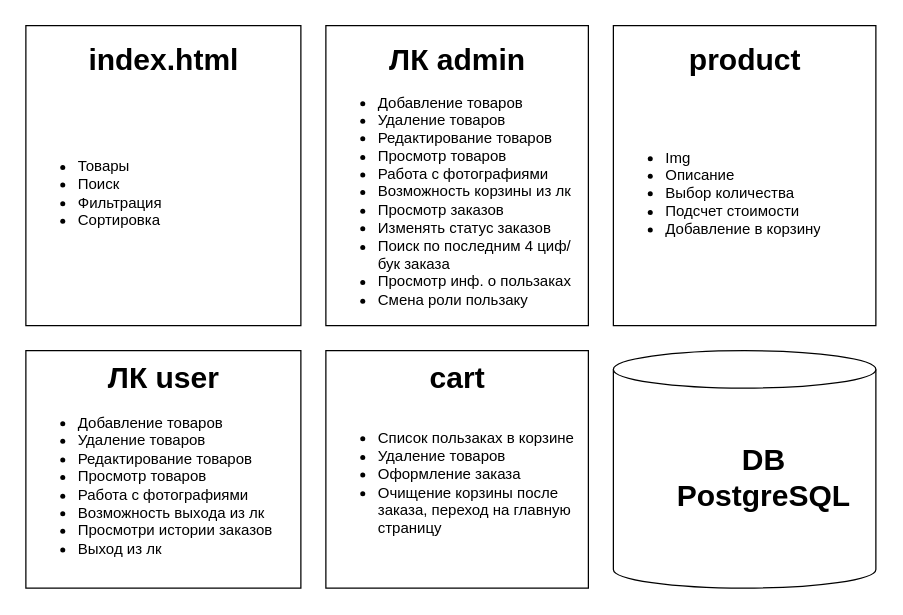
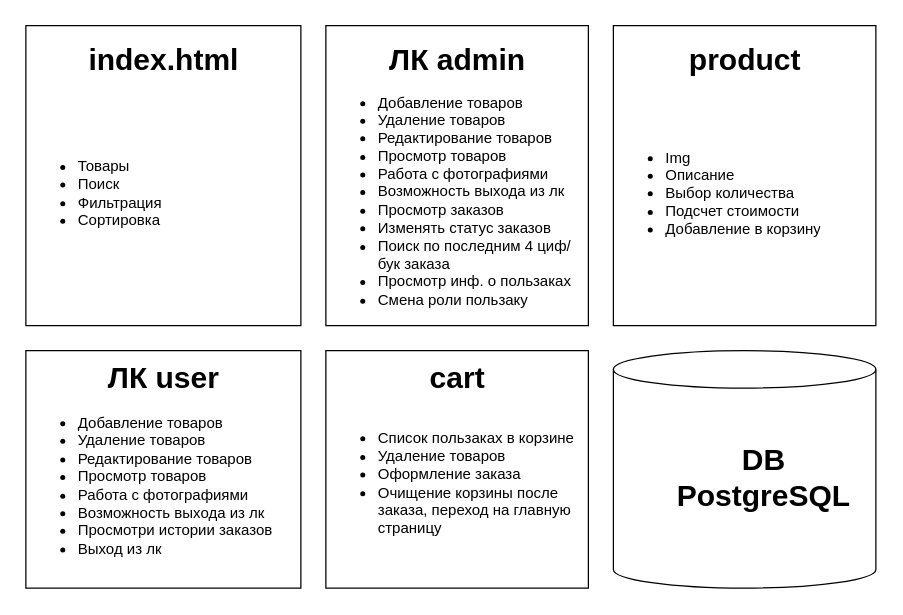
(458, 201) -> (458, 201)
